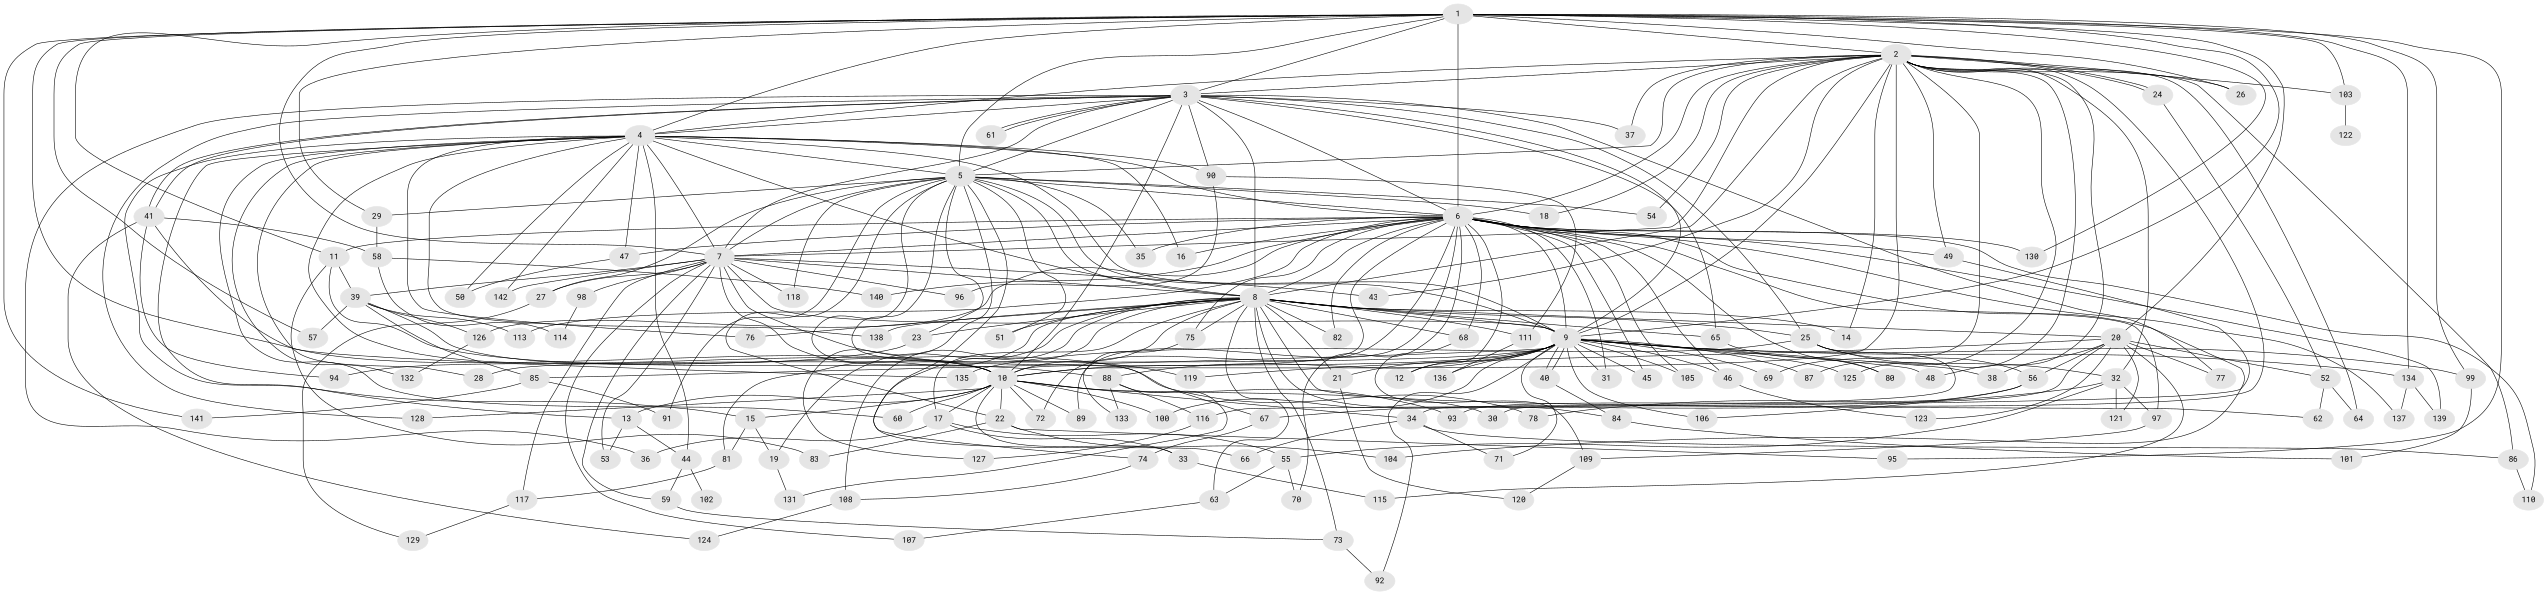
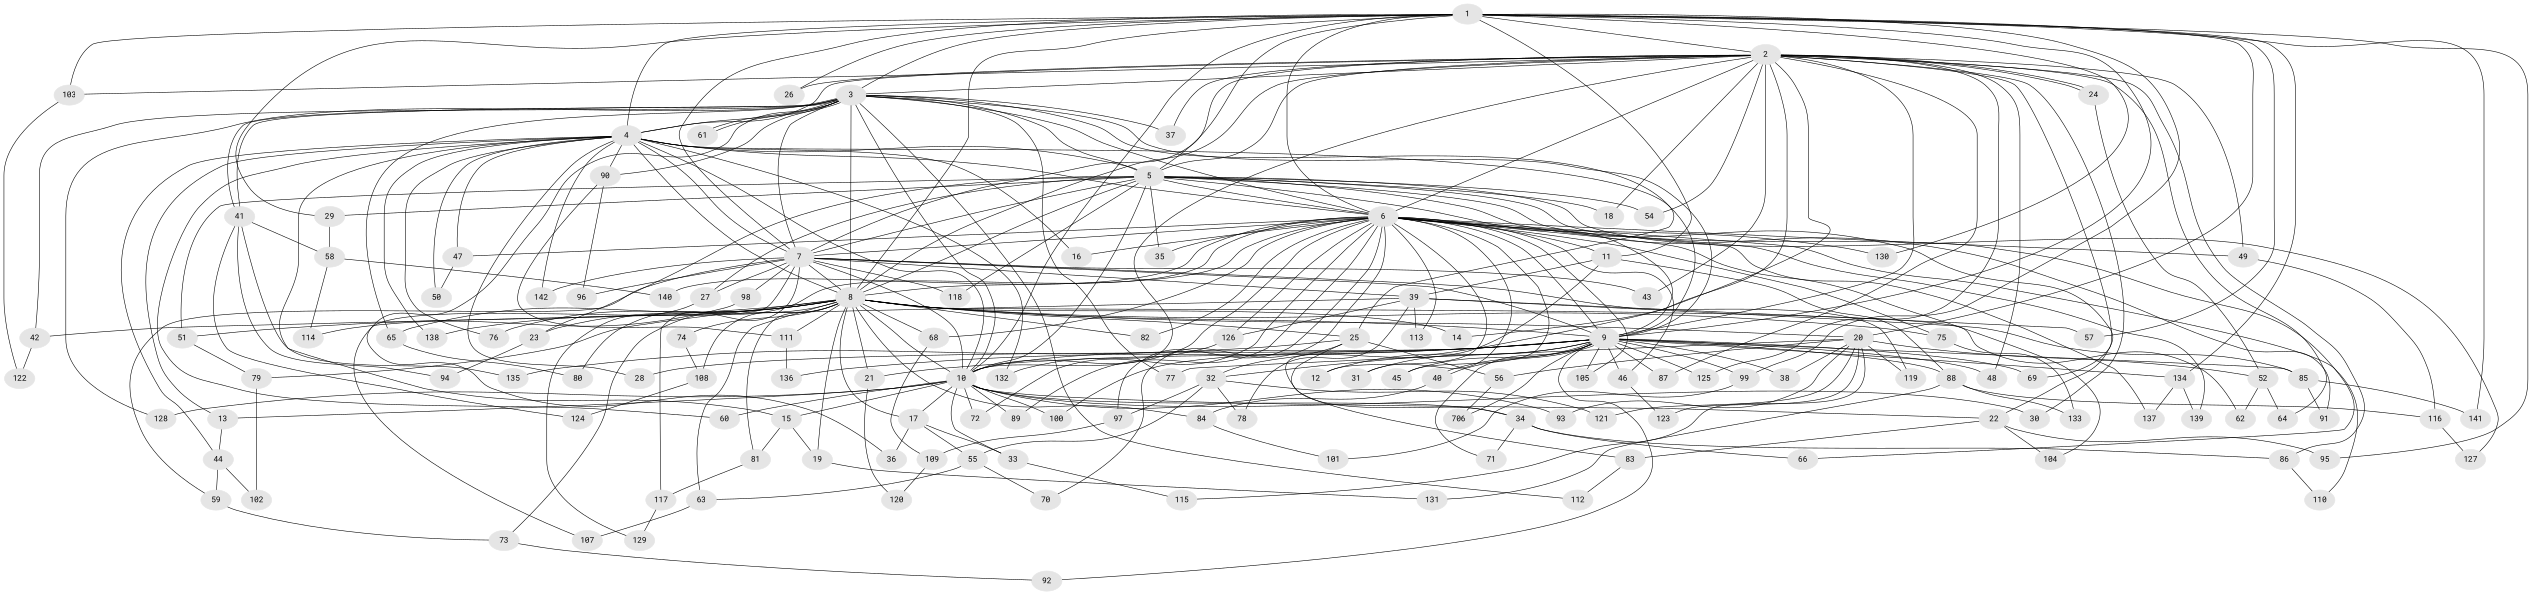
none -> (1084, 45)
none -> (35, 338)
none -> (256, 379)
(1264, 419) -> none
(1702, 419) -> (1459, 419)
(605, 460) -> none
none -> (1578, 500)
